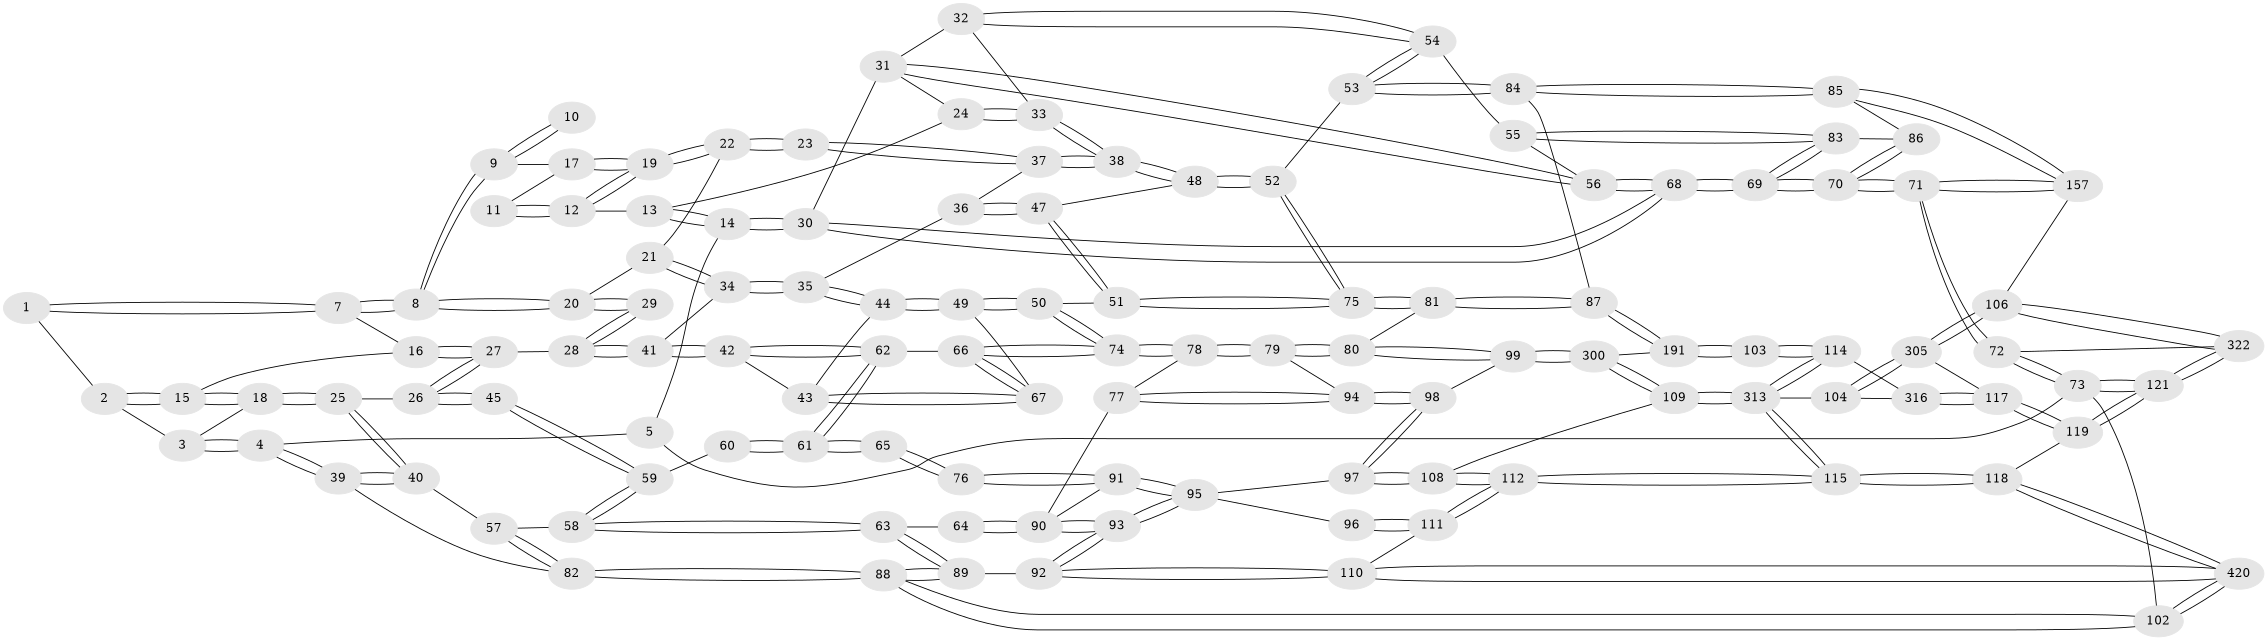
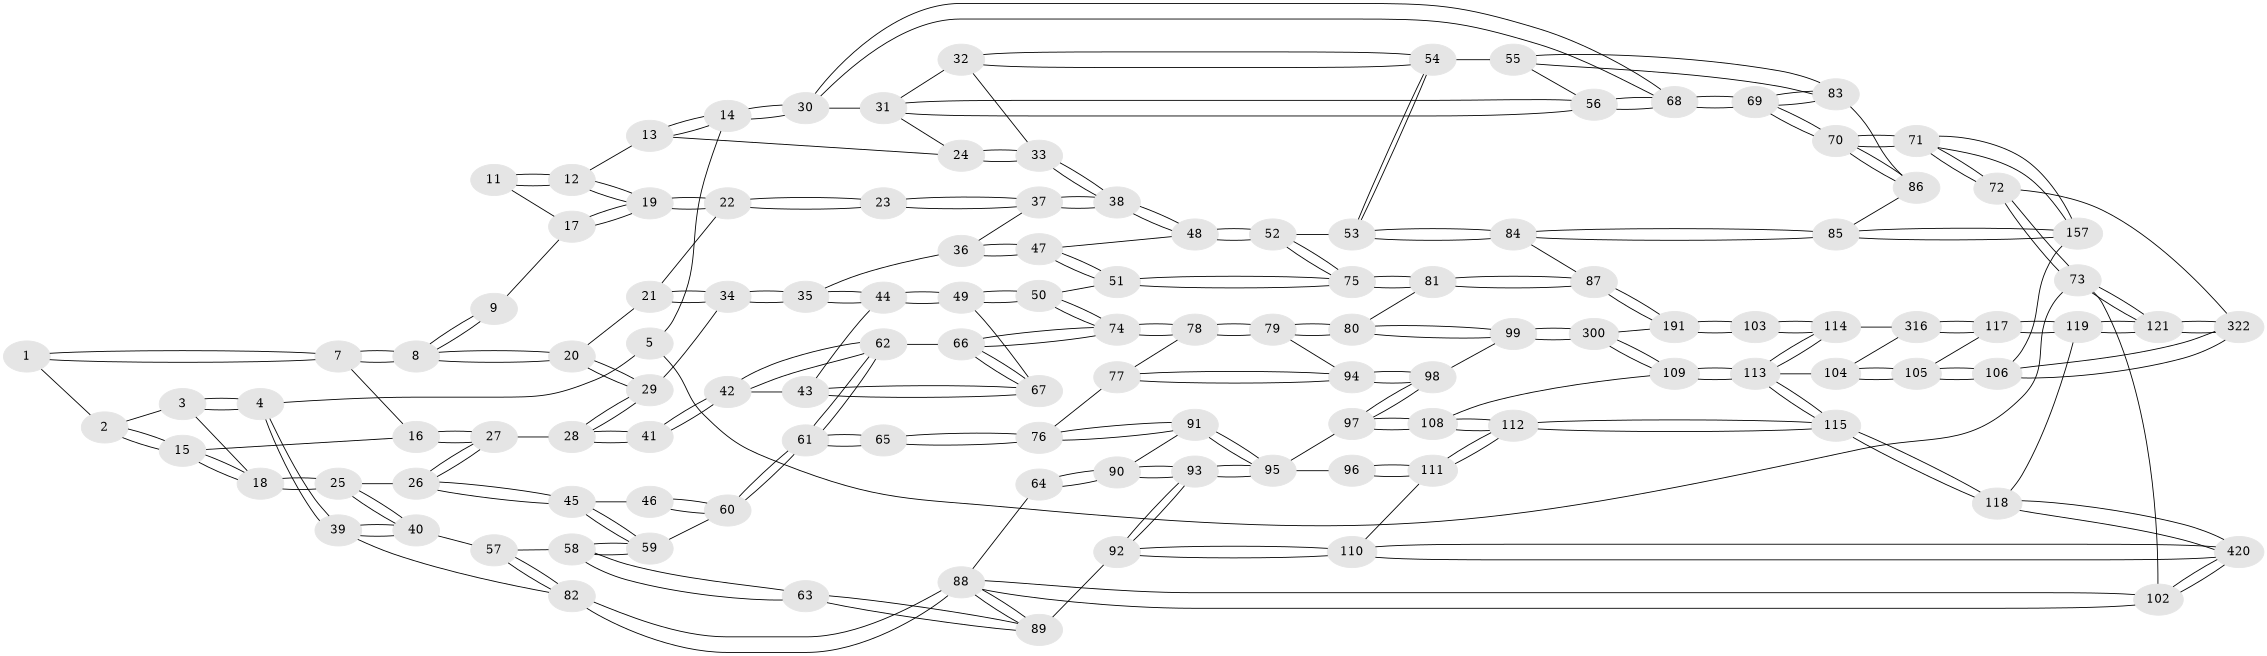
(572, 118) -> none
(695, 314) -> (691, 345)
(1917, 352) -> (1917, 374)
(1755, 398) -> (1755, 374)
(1078, 463) -> (1078, 408)
none -> (650, 502)
(923, 527) -> (1000, 534)
